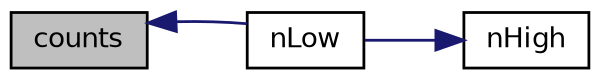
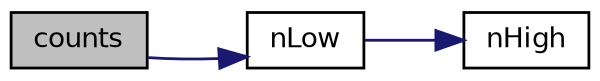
(212, 22) -> (183, 59)
